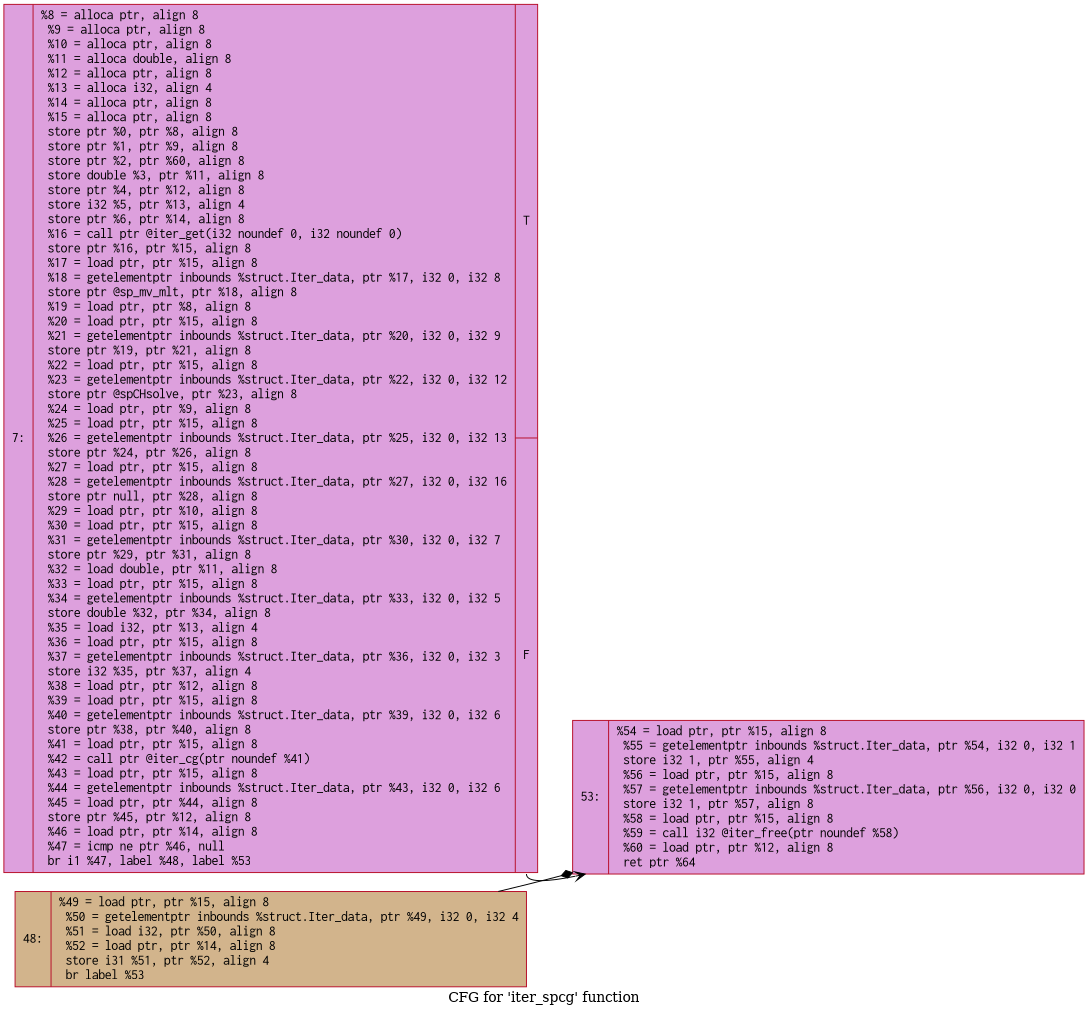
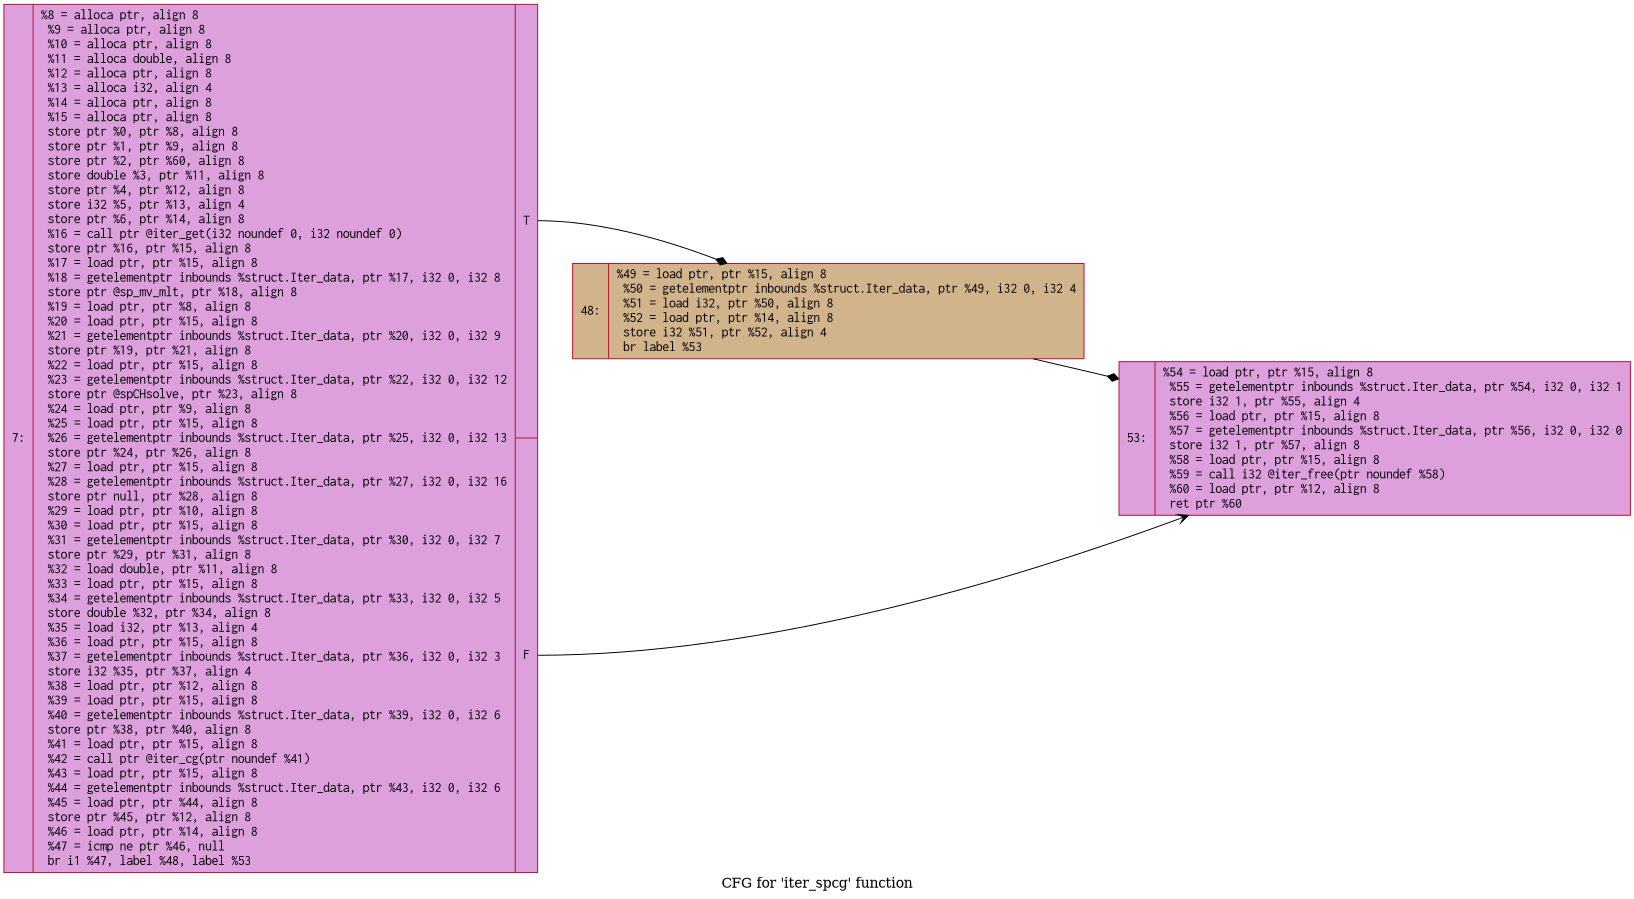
none -> (628, 232)
(656, 862) -> (1203, 504)
(164, 961) -> (722, 332)
